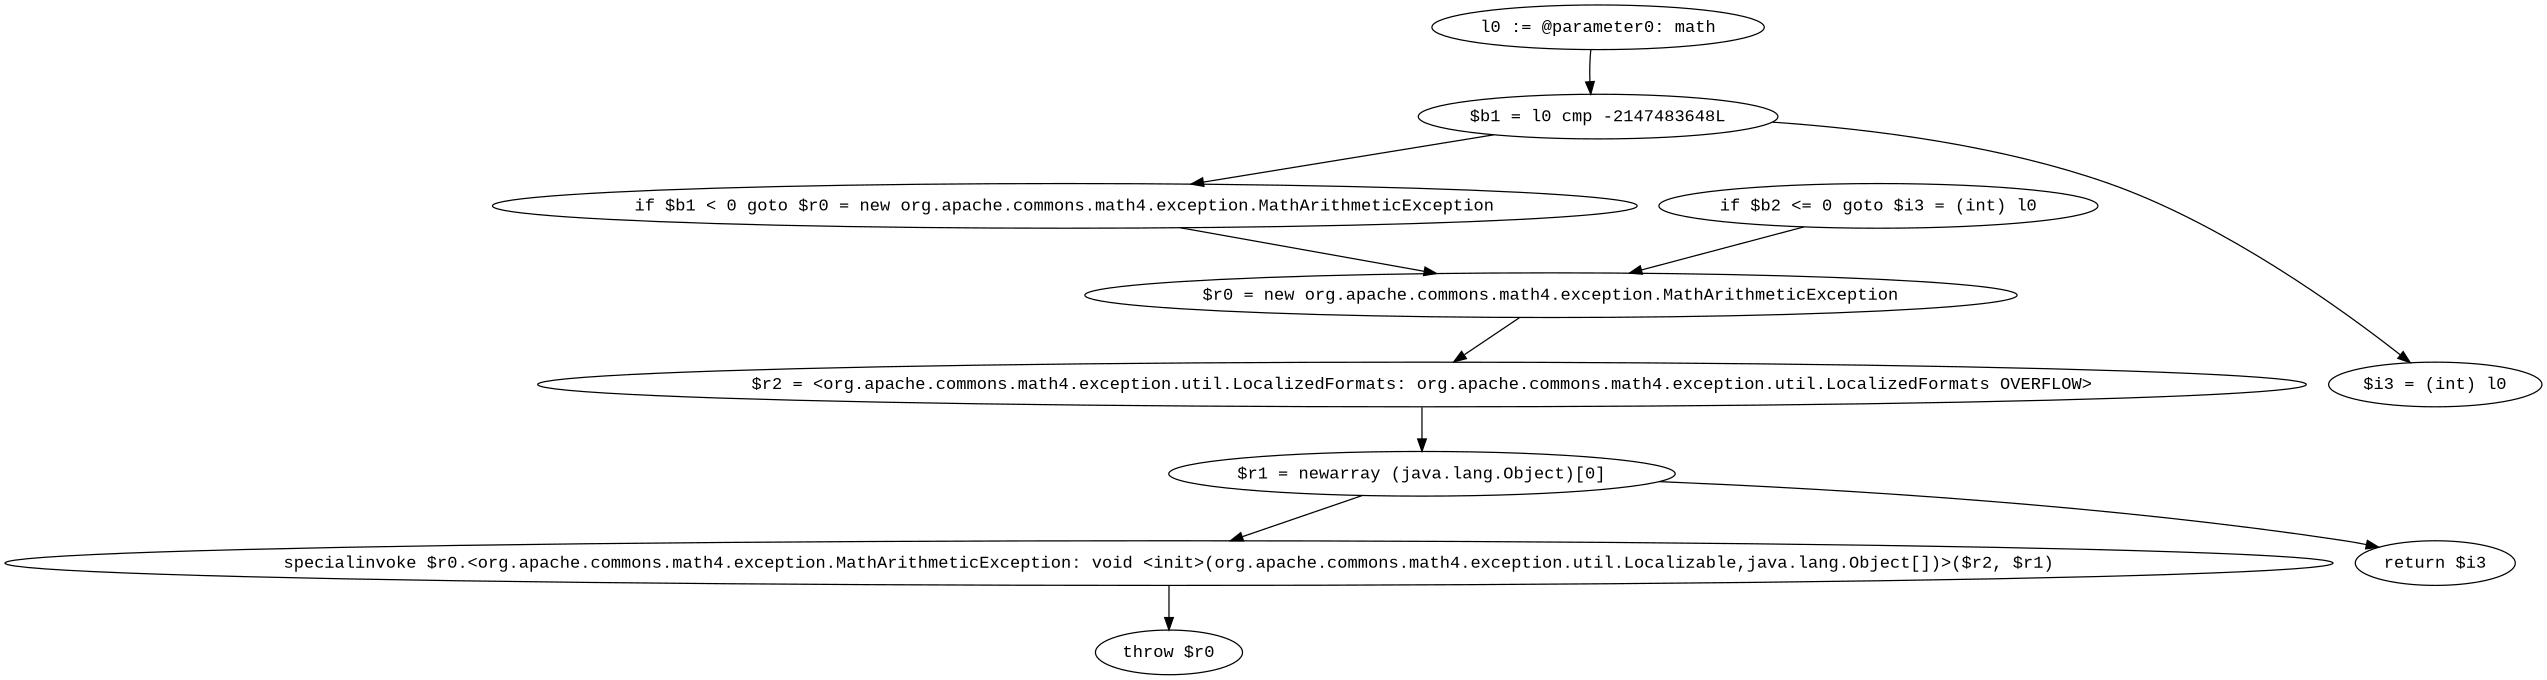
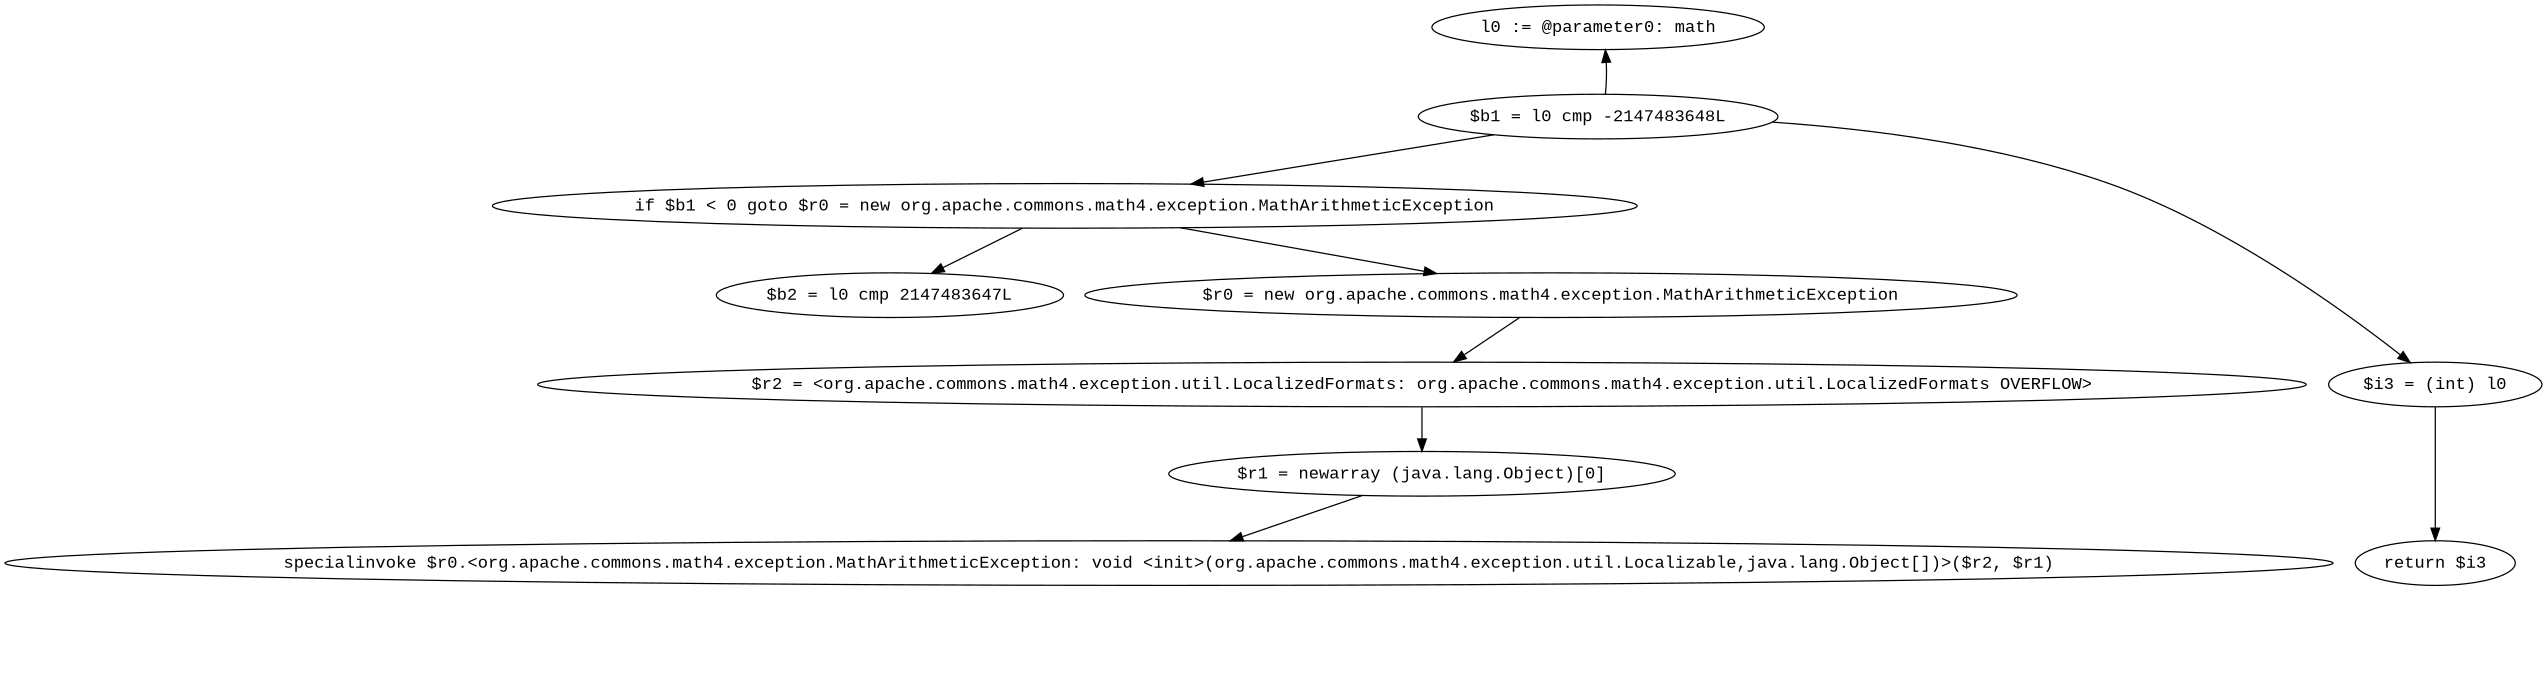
(1590, 66) -> (1606, 78)
(1878, 206) -> none
none -> (890, 295)
(2014, 503) -> (2435, 467)
(1169, 652) -> none
